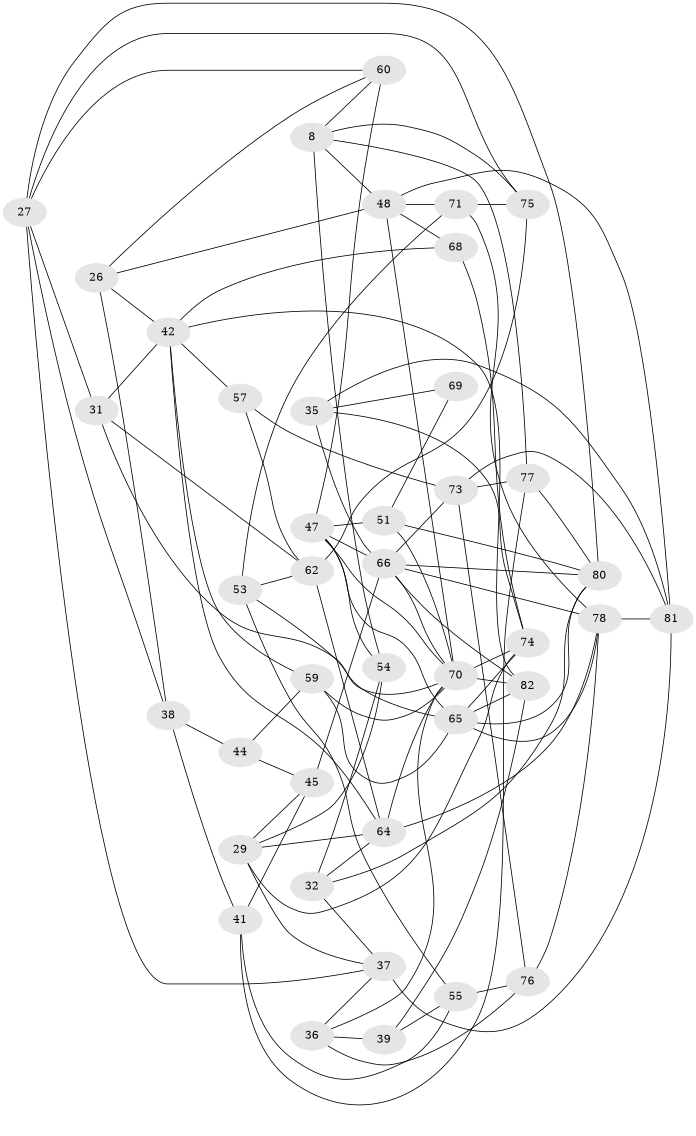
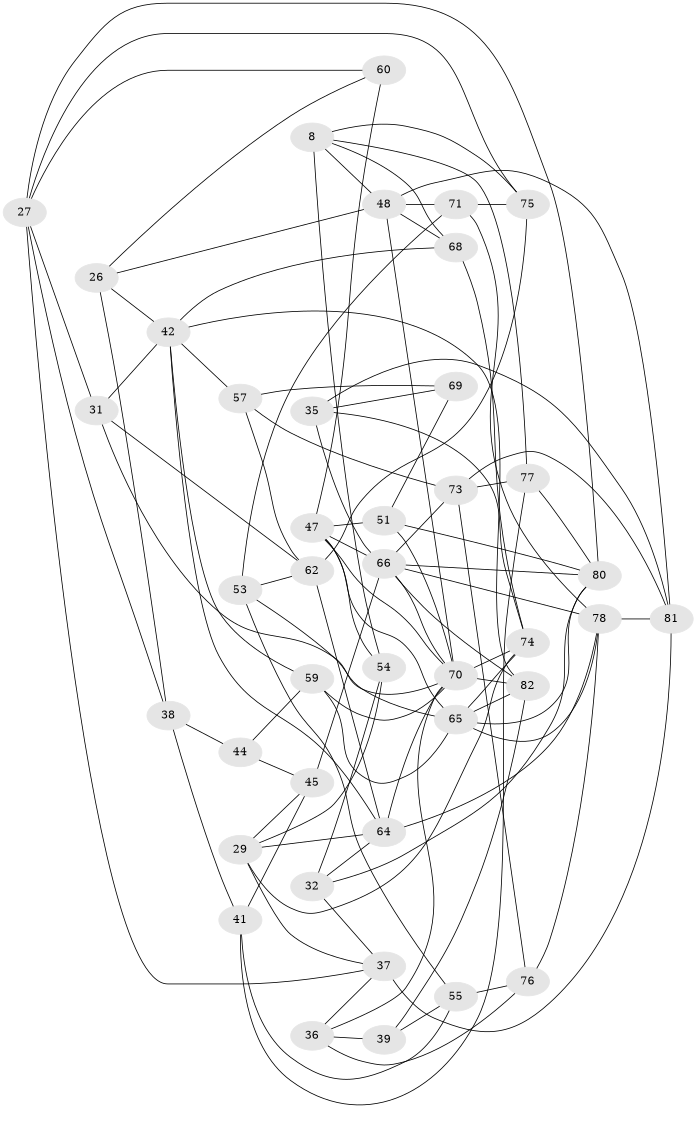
(348, 104) -> (398, 177)
none -> (365, 386)
